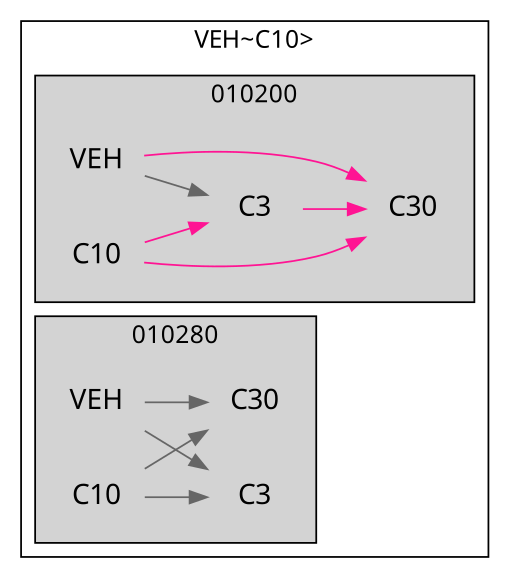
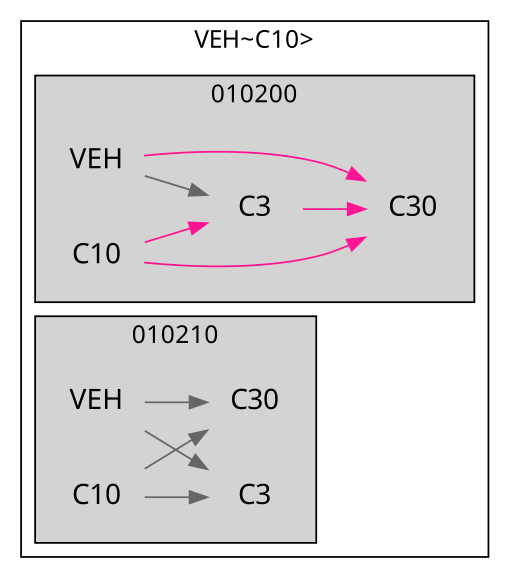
(176, 336) -> (176, 336)
